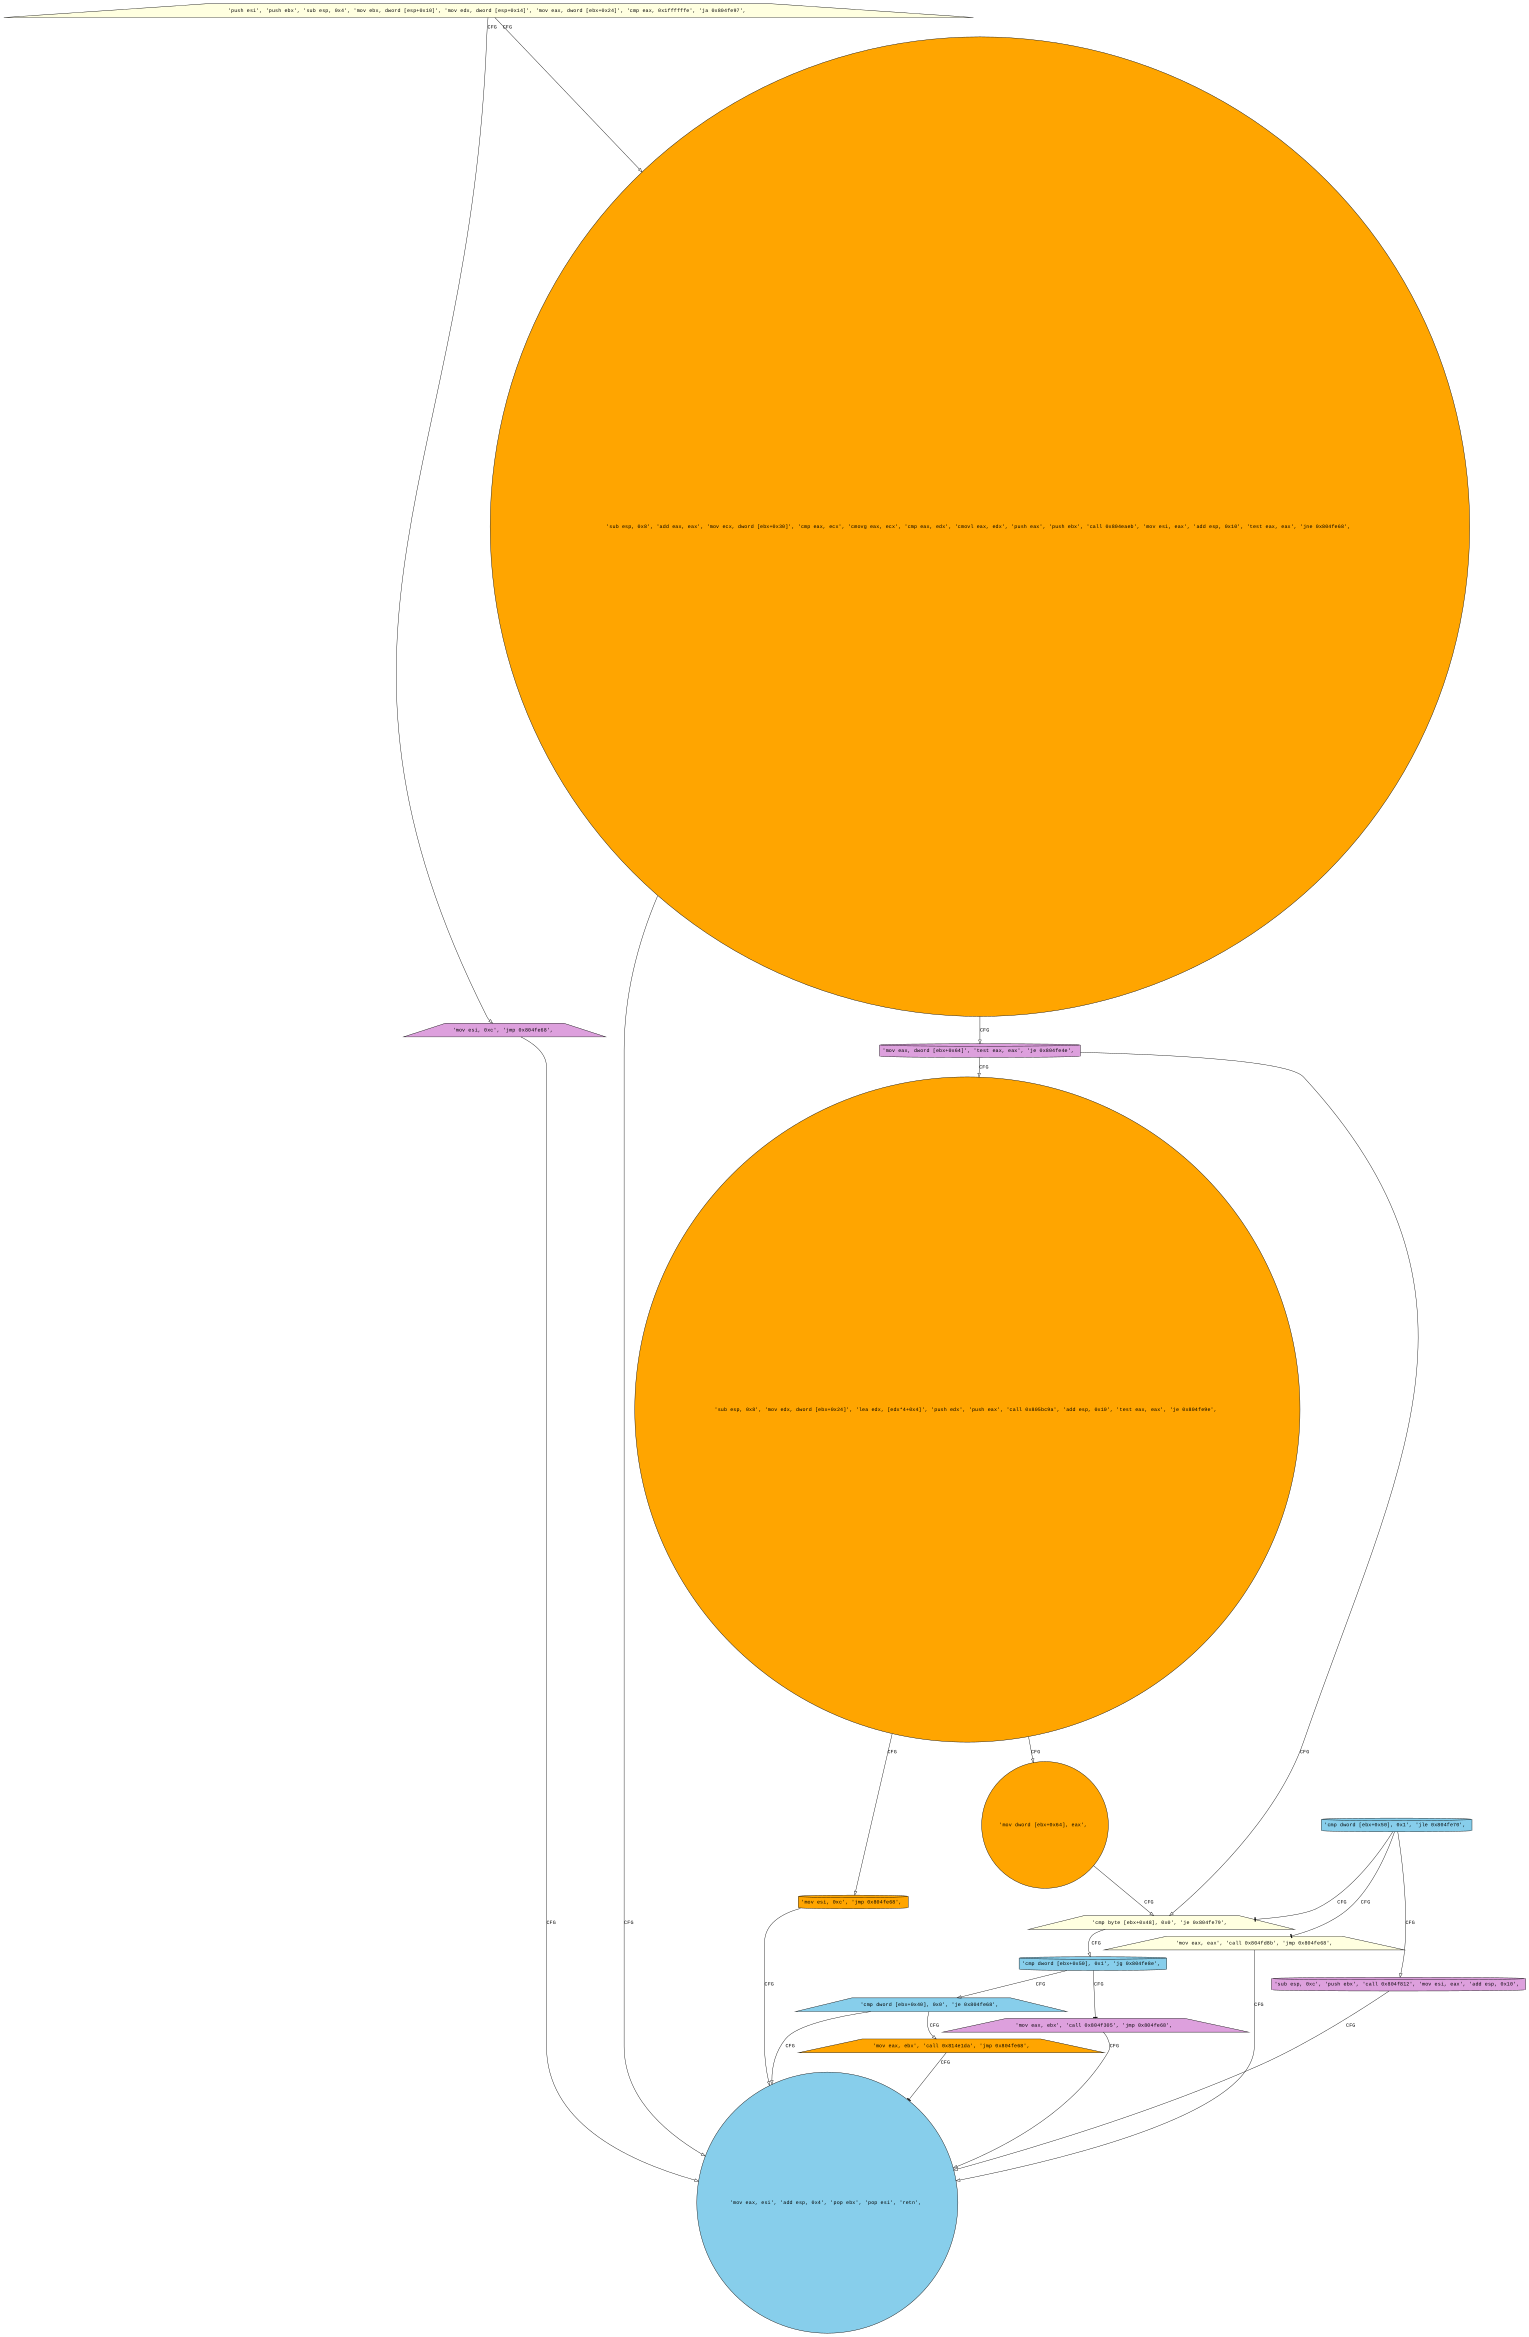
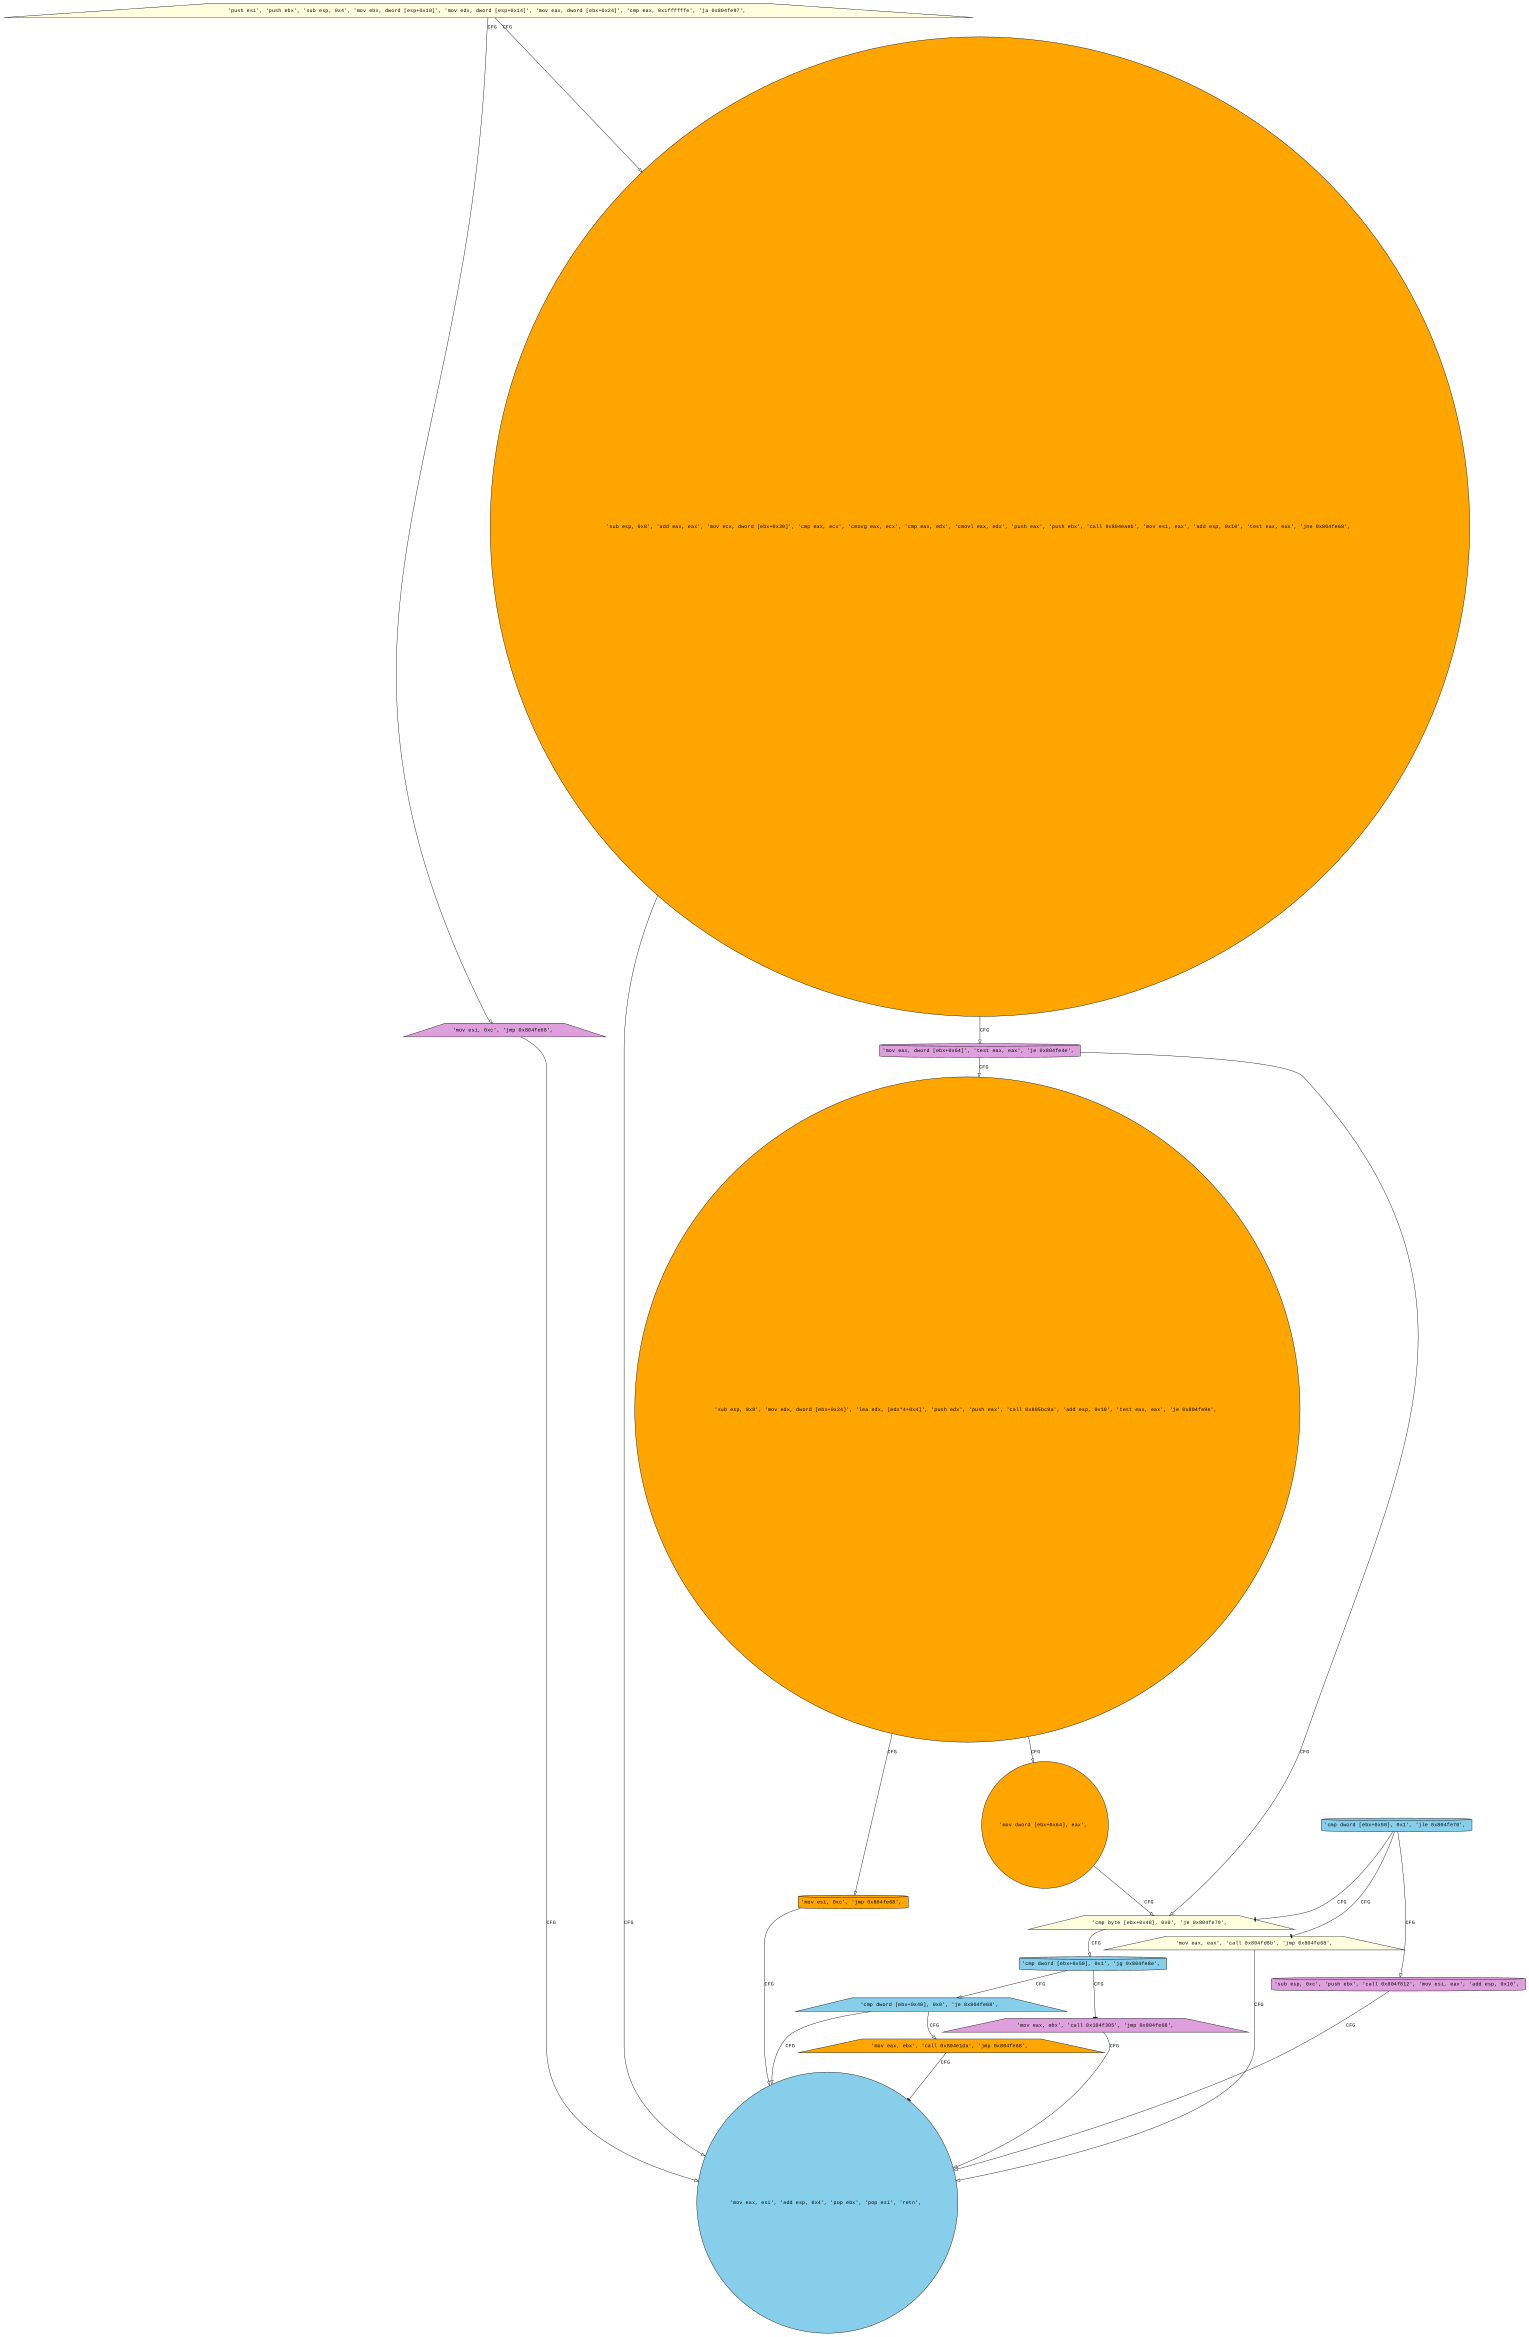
(1096, 2025) -> (1096, 2025)
(951, 2046) -> (951, 2046)
